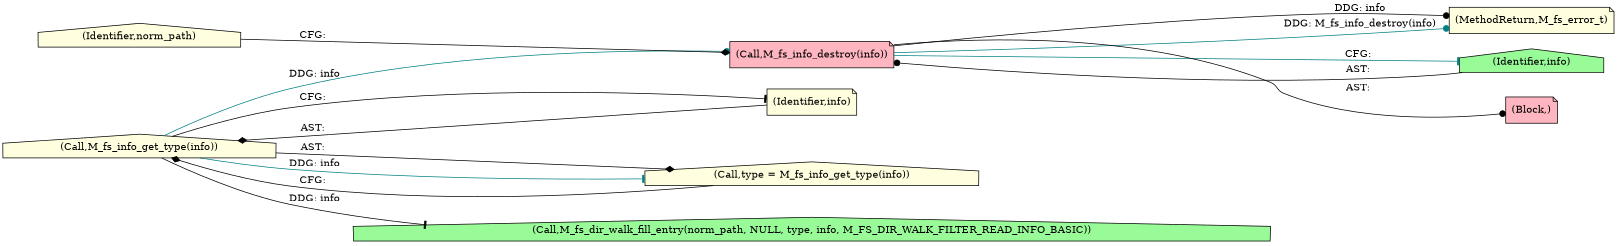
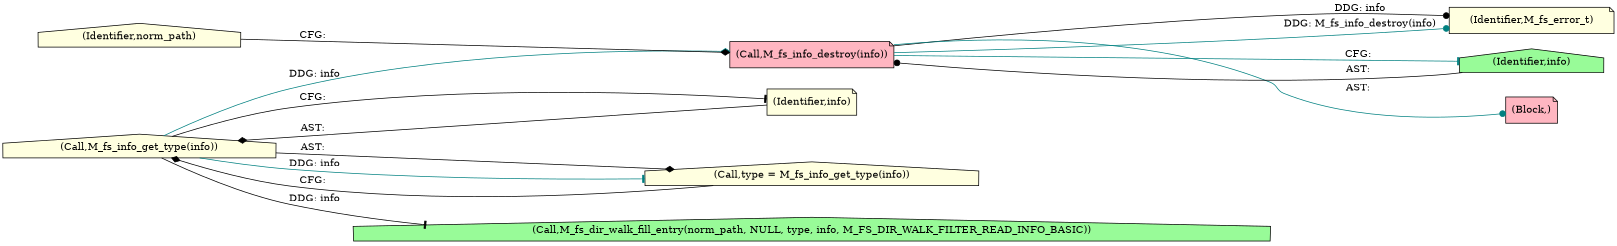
(1532, 20) -> (1532, 20)
(437, 64) -> (437, 64)
(1216, 65) -> (1216, 65)
